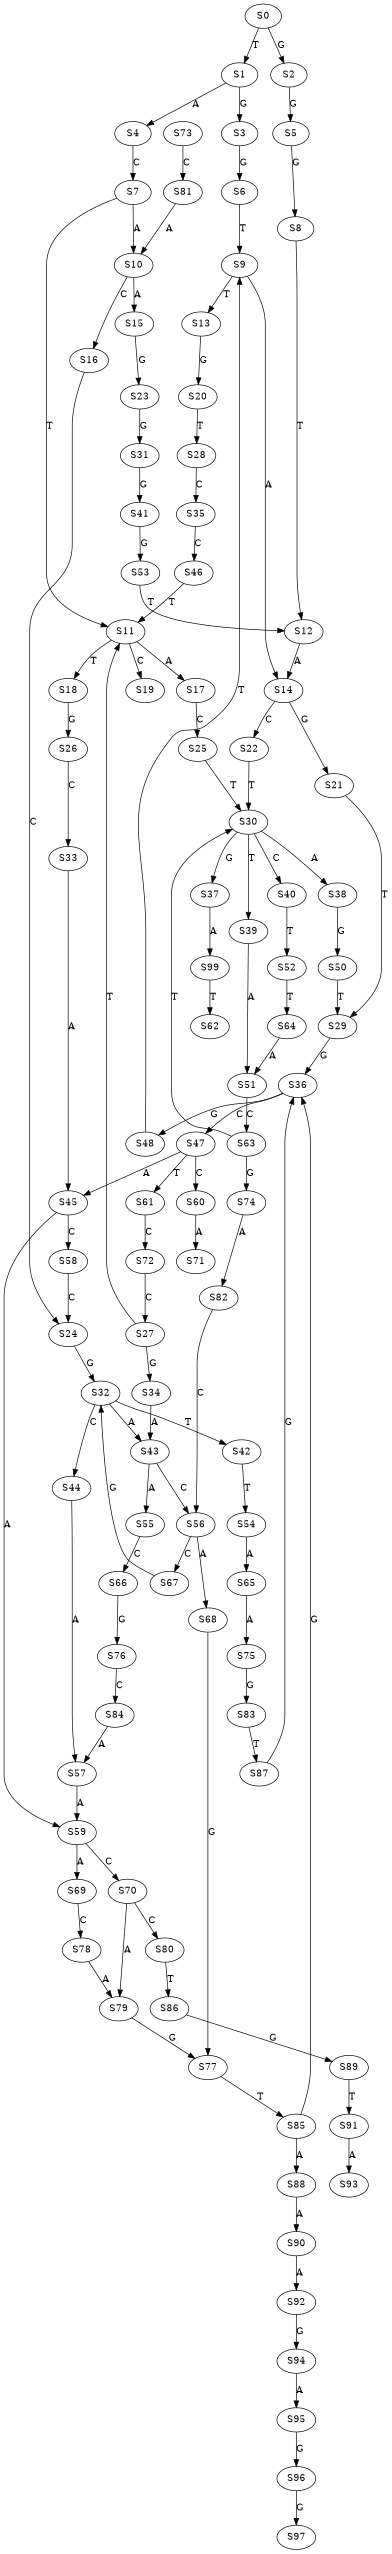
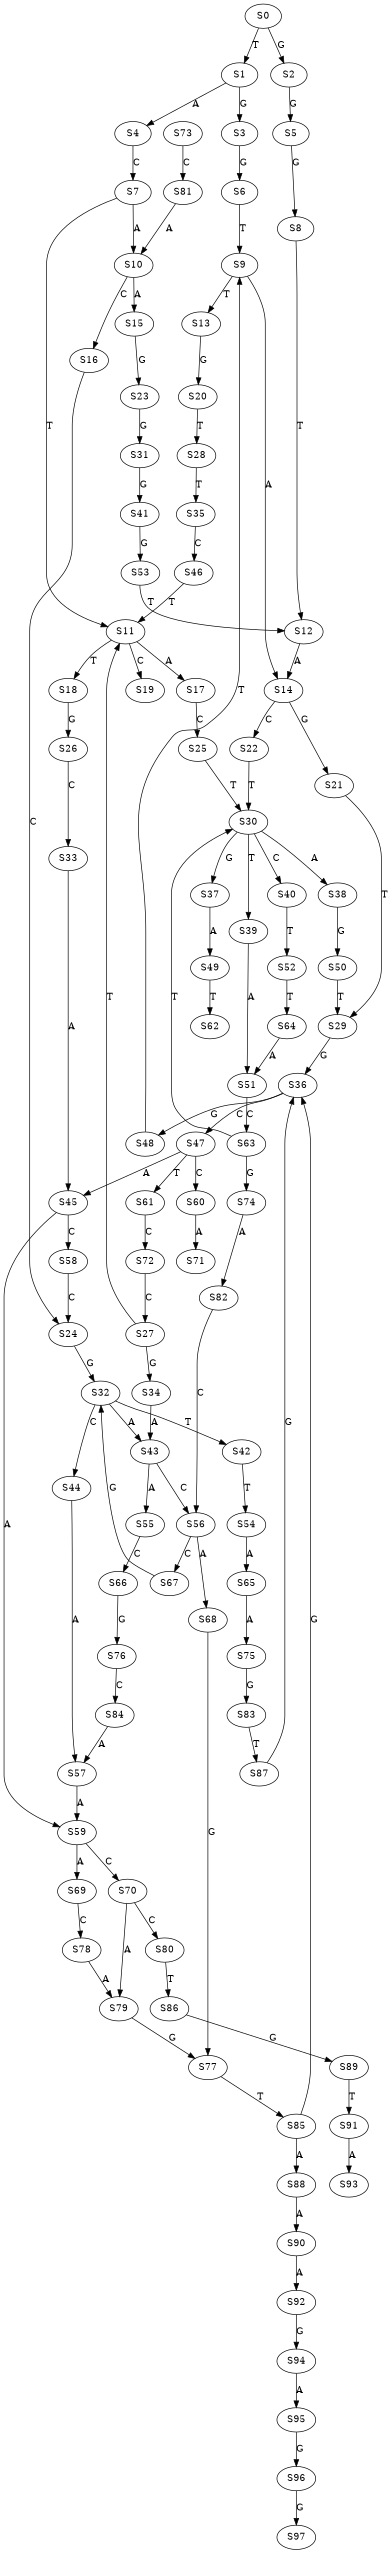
(199, 485) -> (199, 485)
(210, 968) -> (210, 968)
